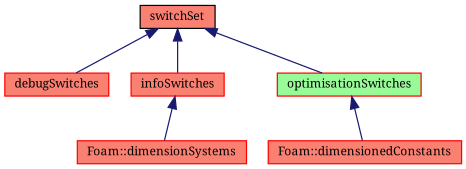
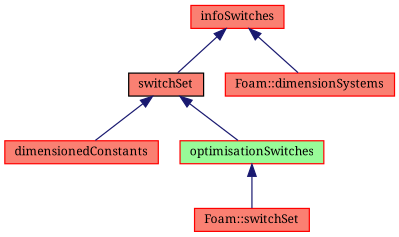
(178, 57) -> (197, 55)
(57, 85) -> (82, 152)
(365, 152) -> (252, 220)
